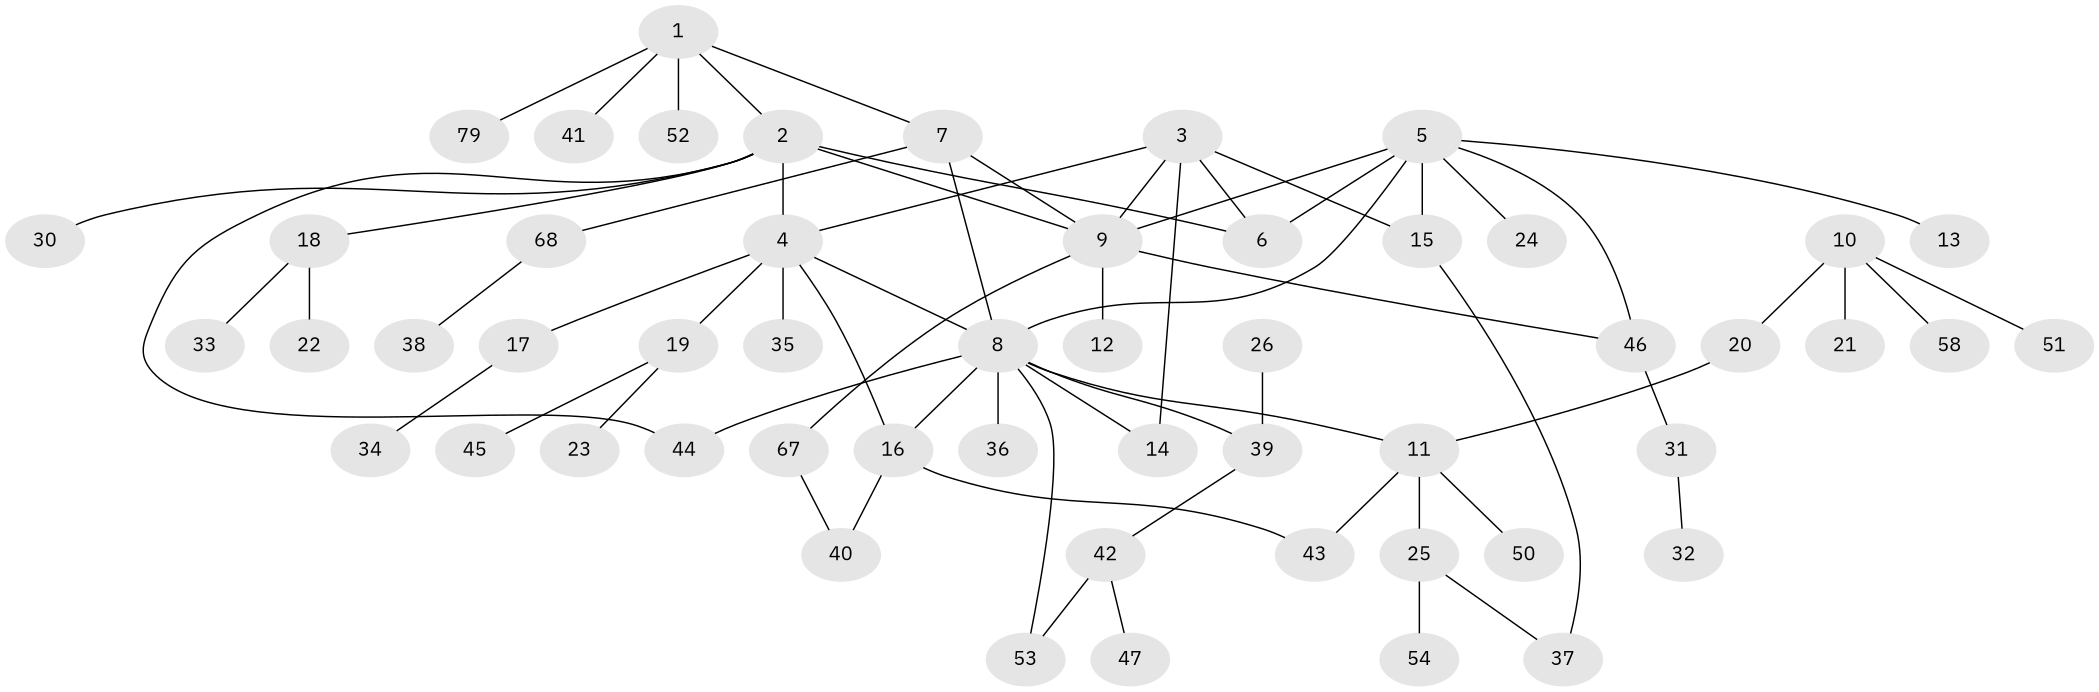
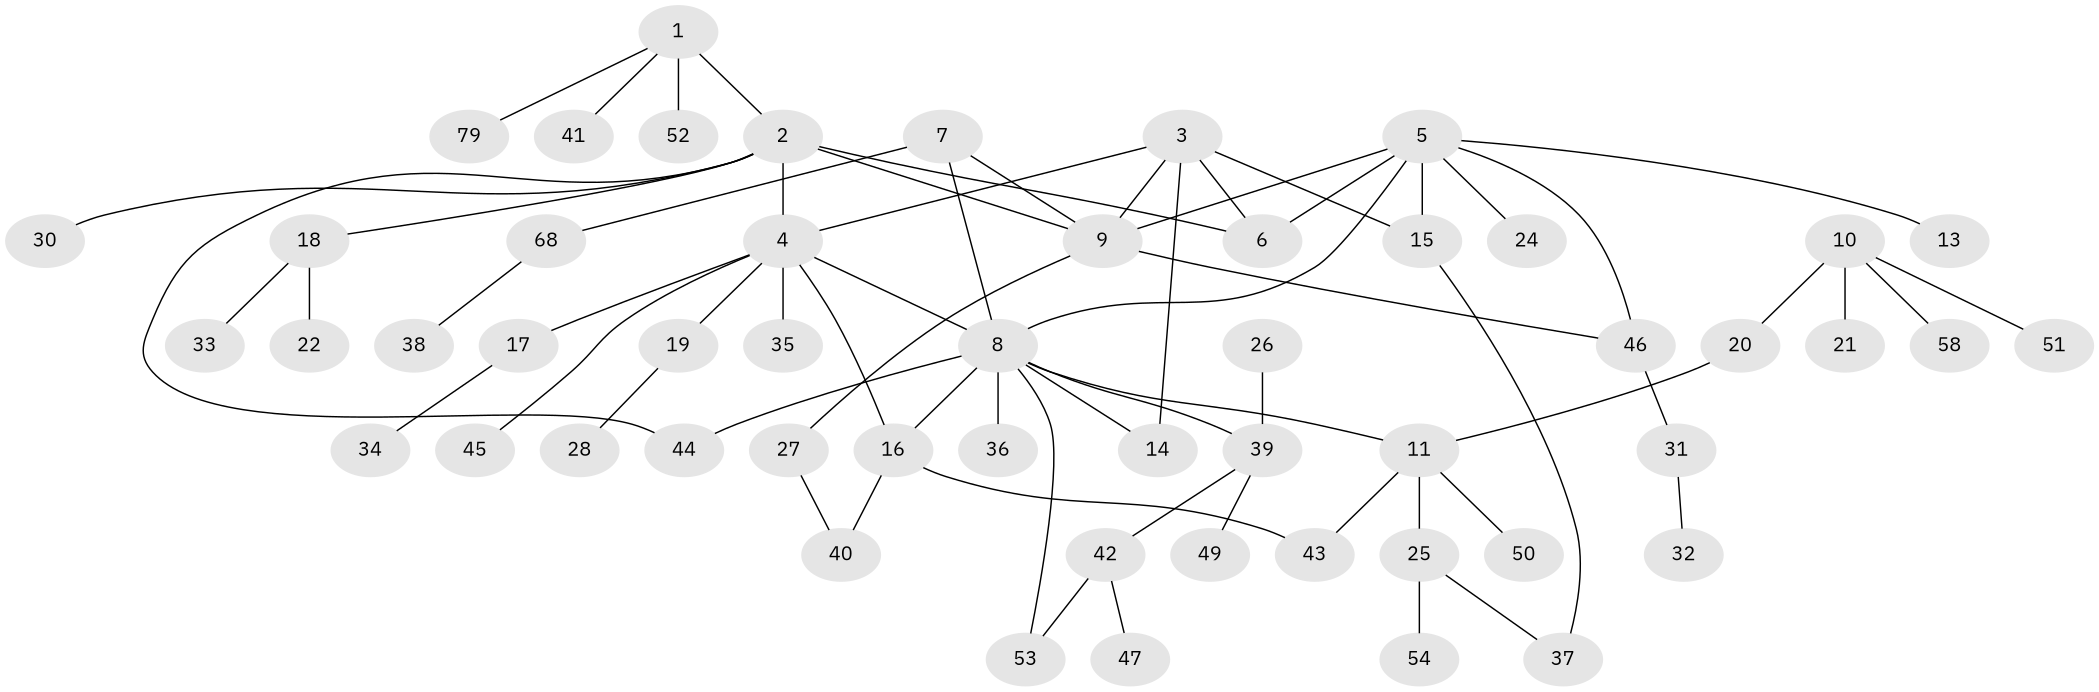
(811, 84) -> none
(1103, 346) -> none
(577, 398) -> (615, 328)
(580, 450) -> (580, 450)
(789, 450) -> (789, 450)
none -> (1210, 555)
